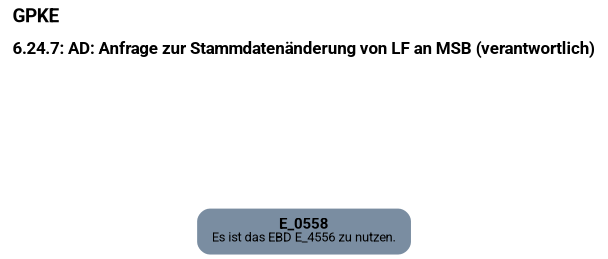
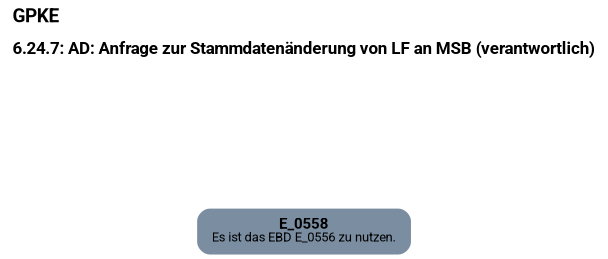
(304, 238) -> (304, 238)
